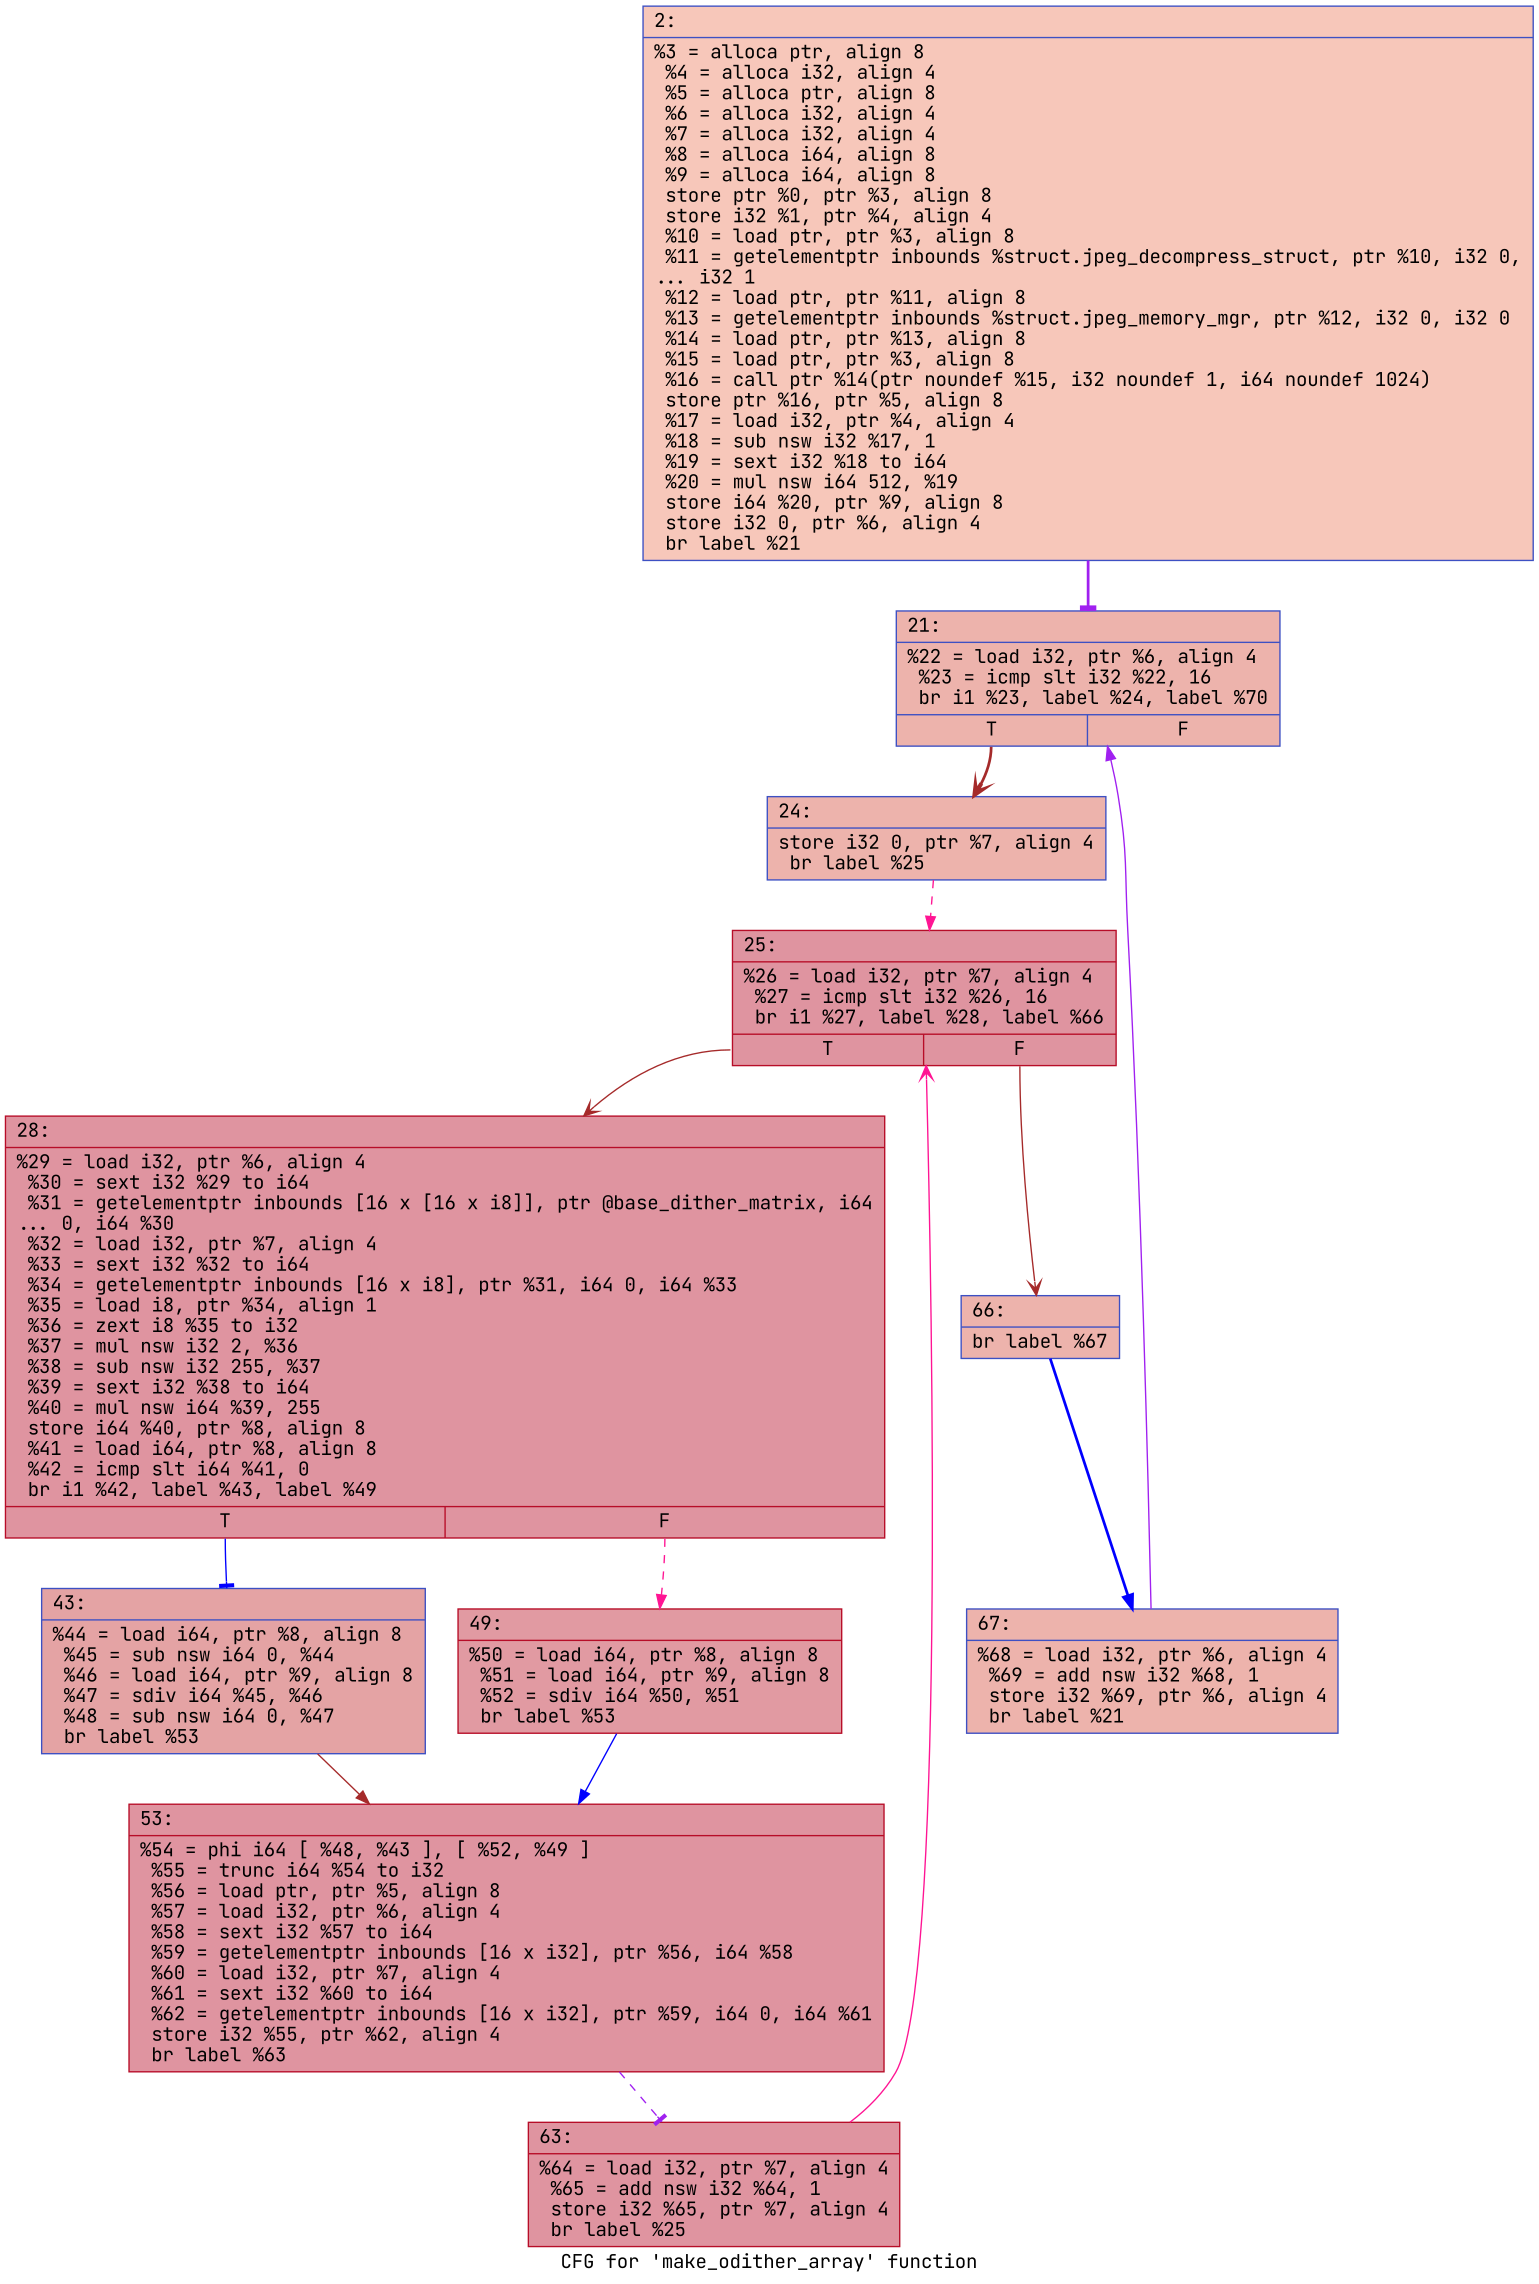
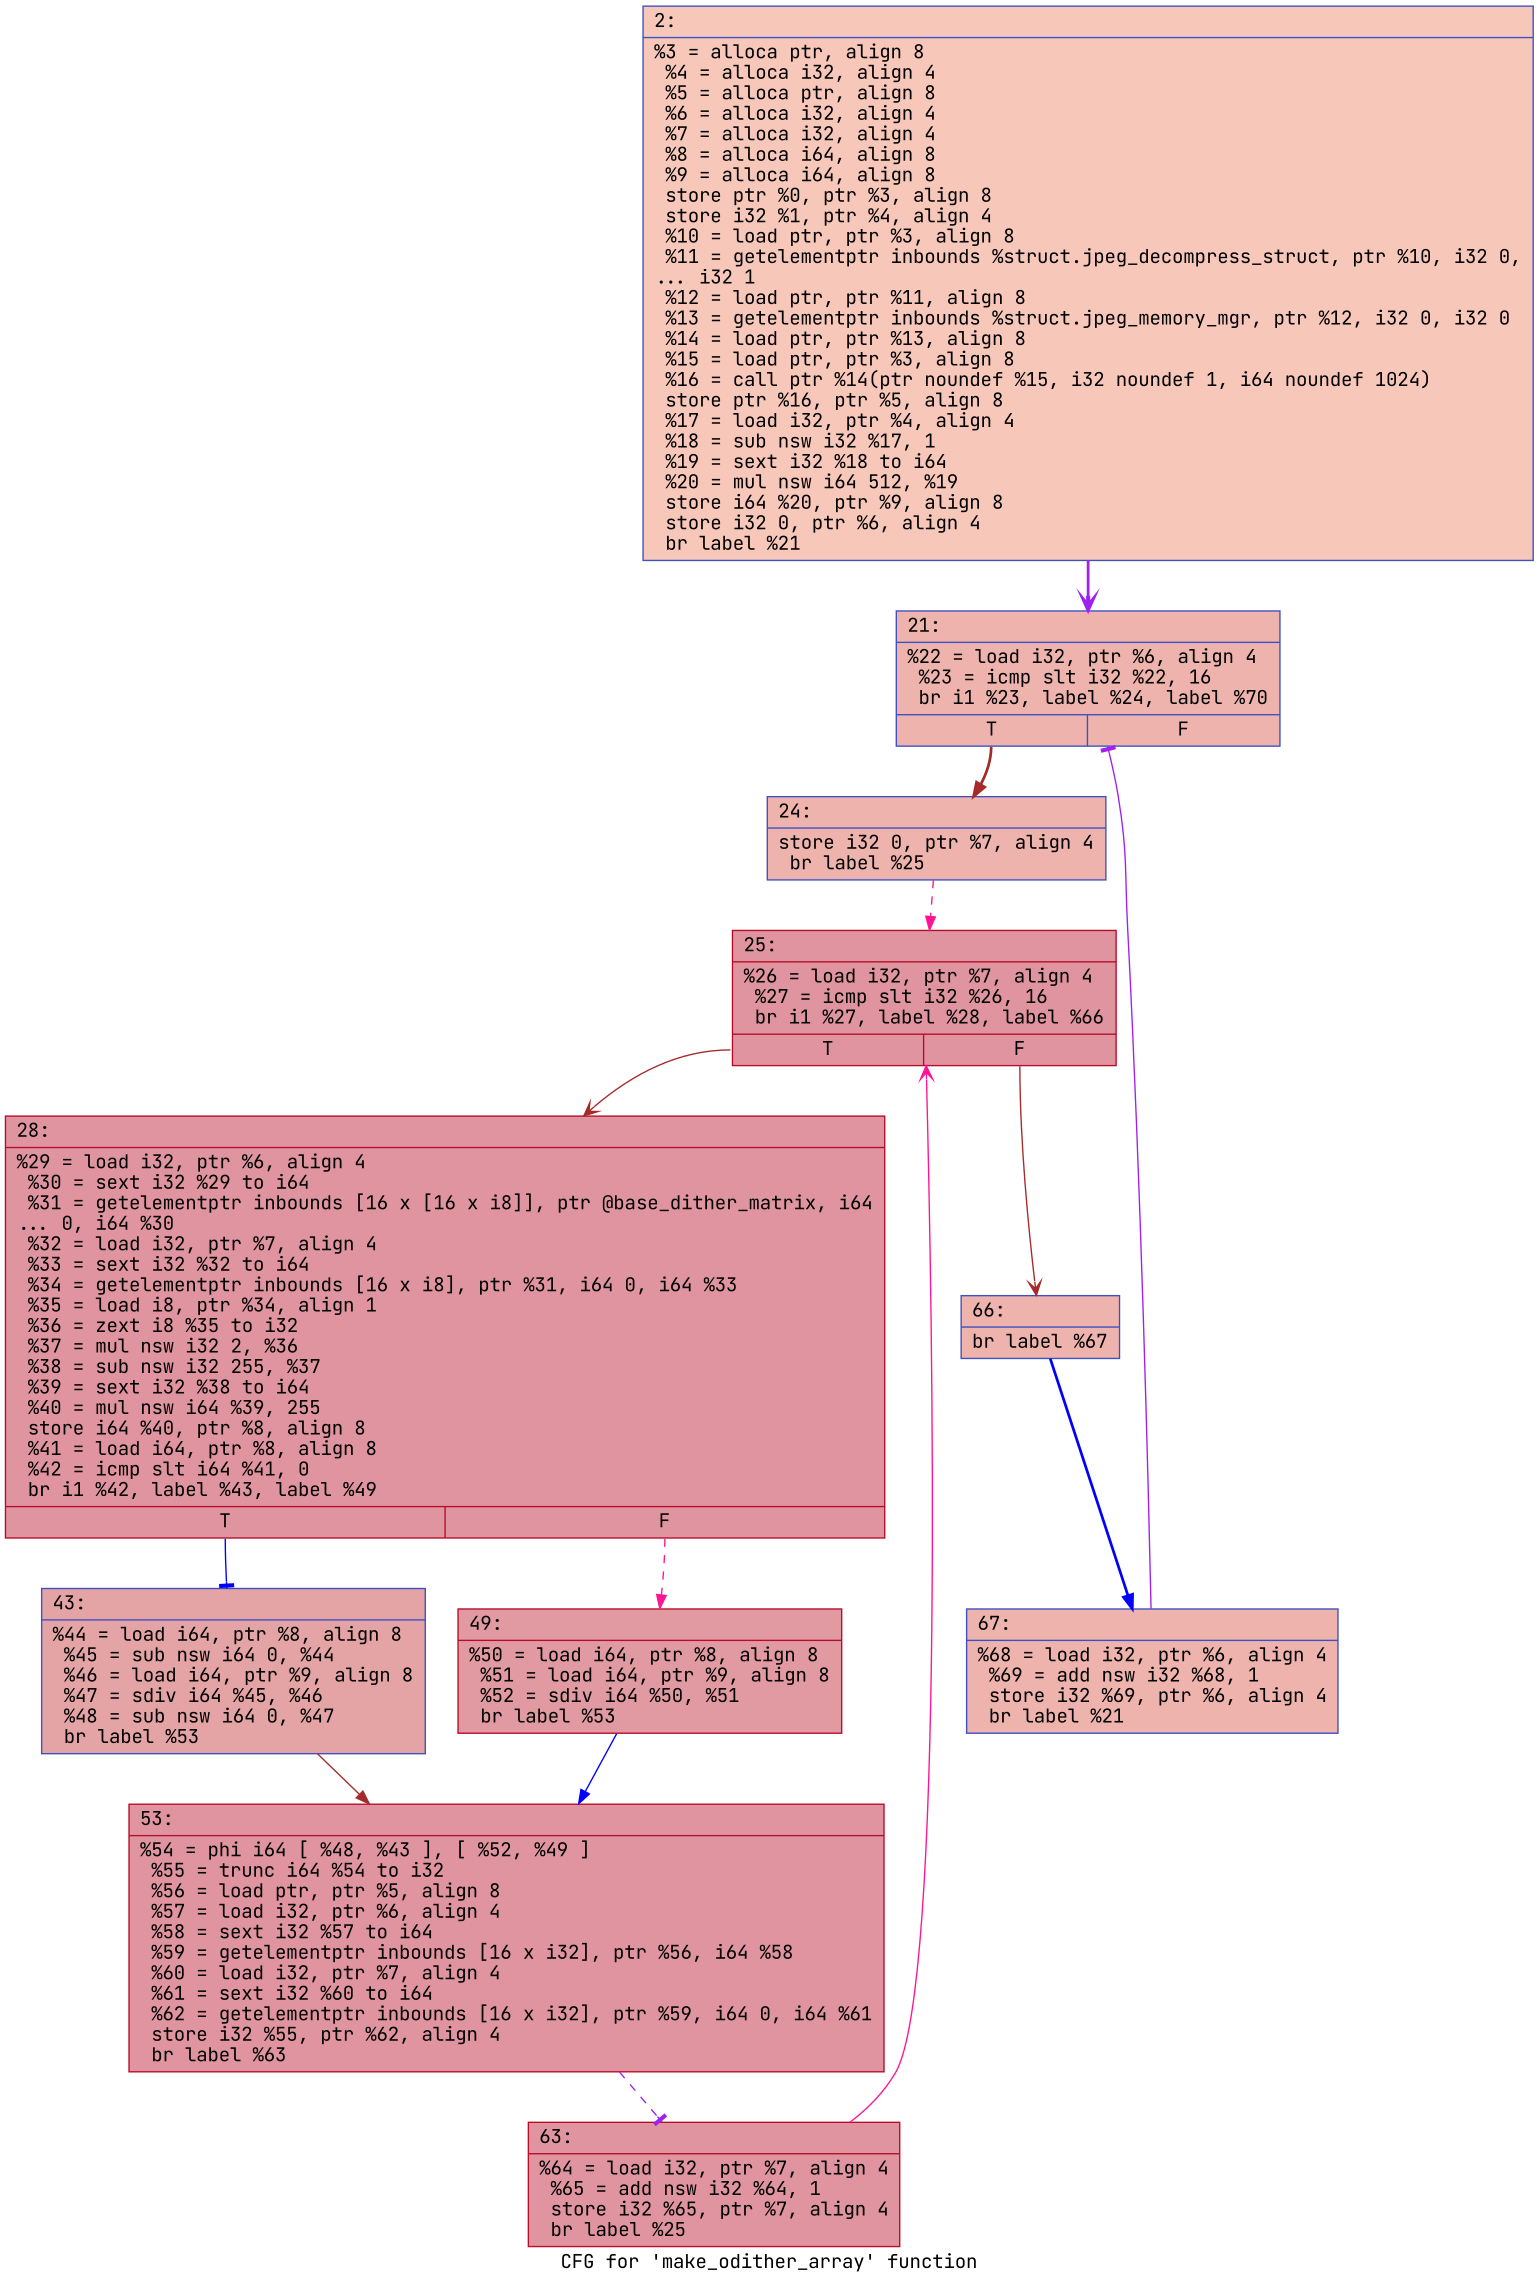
(1088, 582) -> (1088, 579)
(988, 766) -> (988, 766)
(1139, 1184) -> (1139, 1180)
